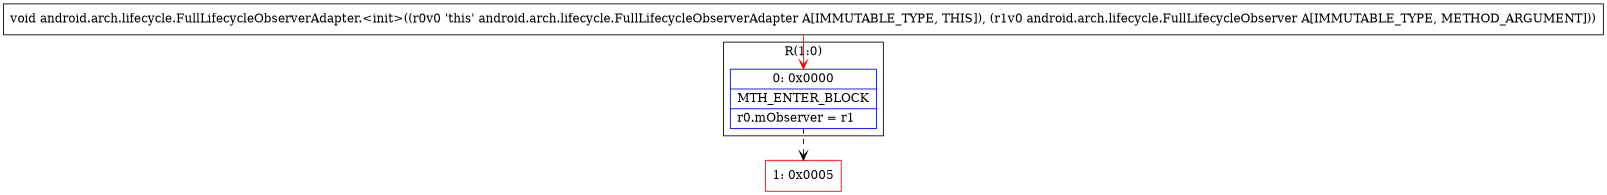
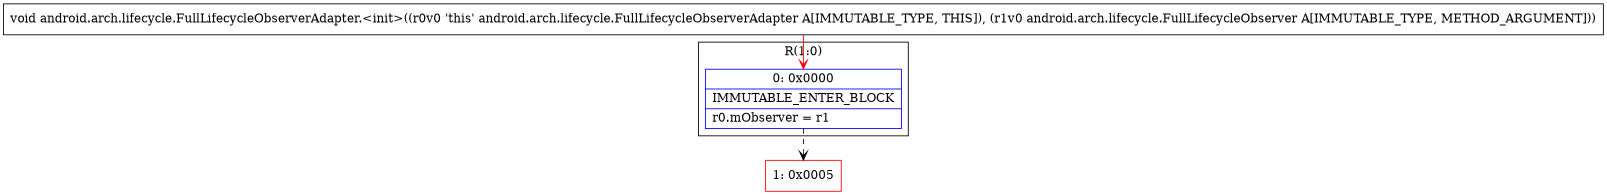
(803, 98) -> (803, 98)
